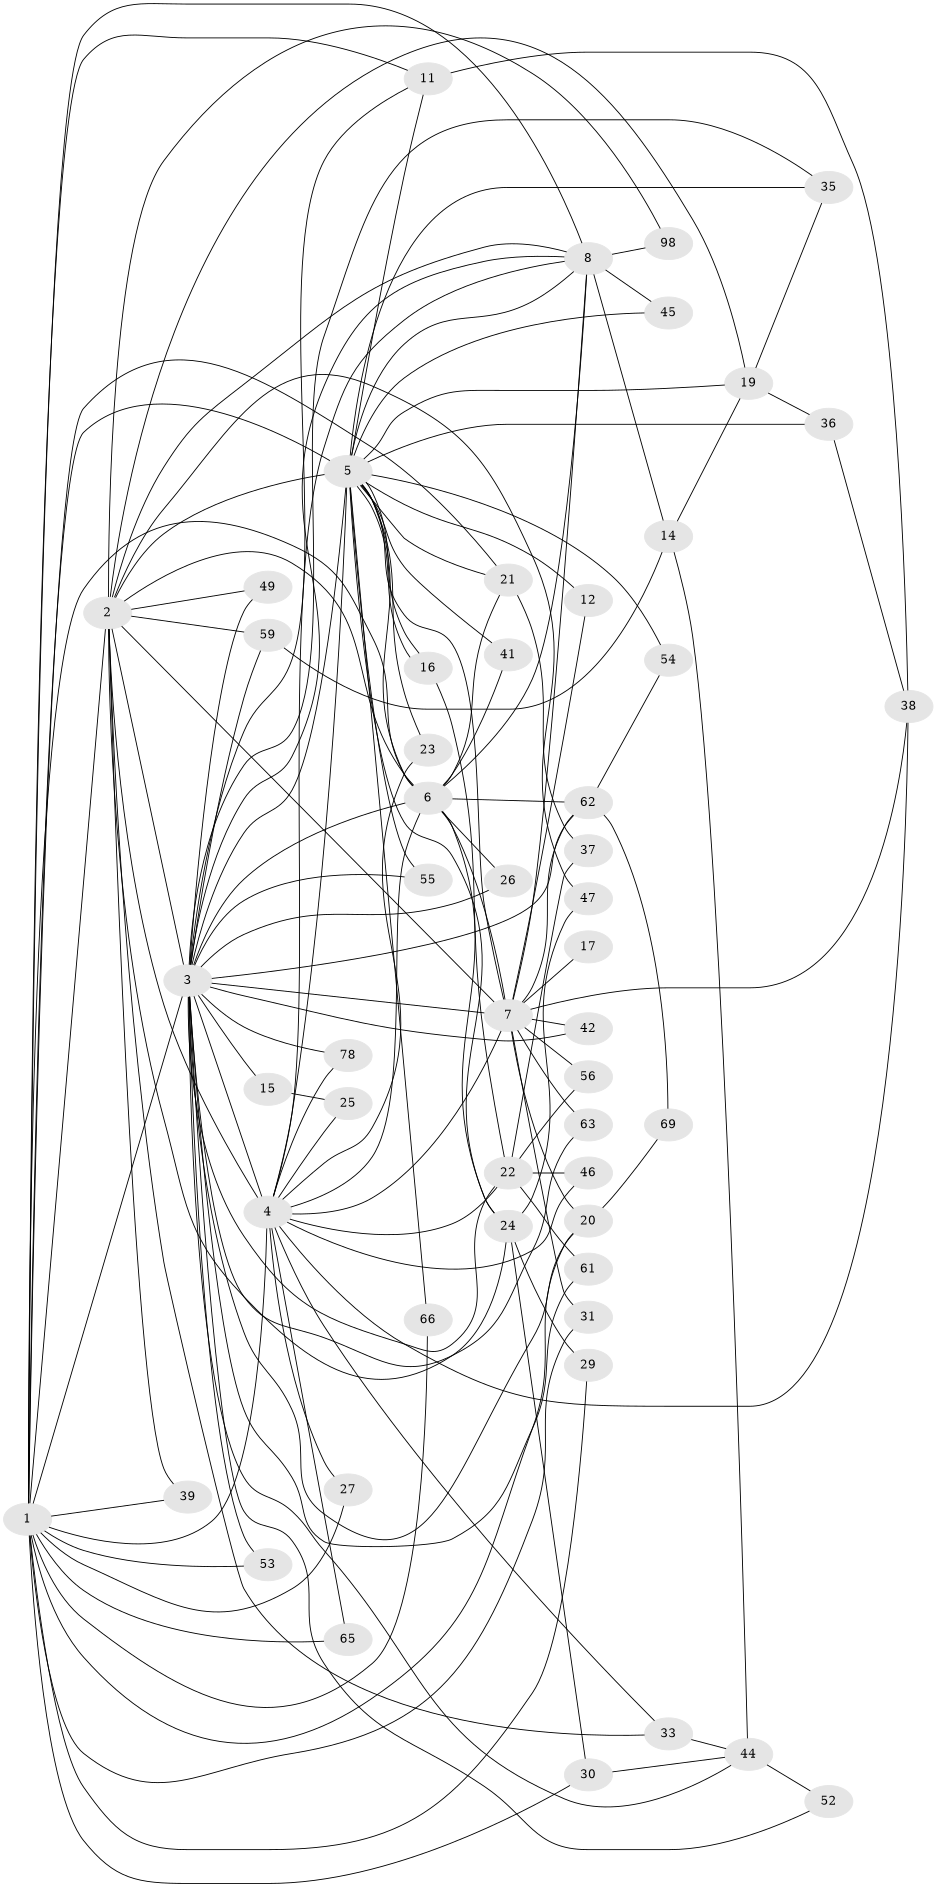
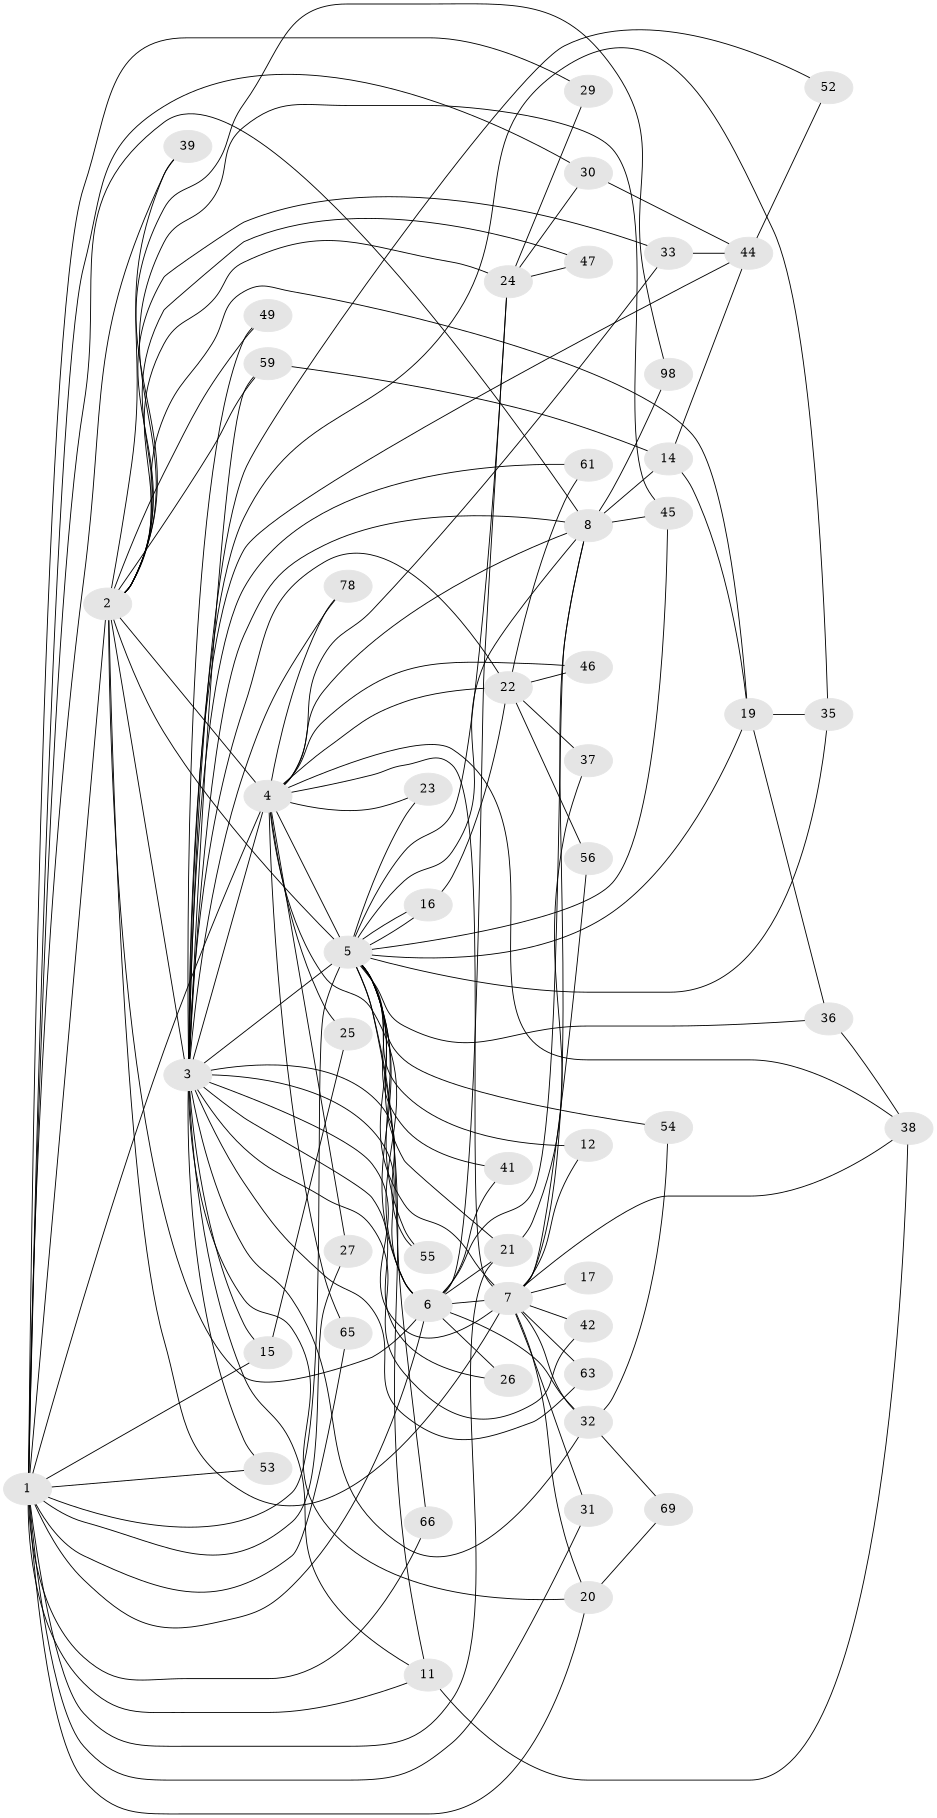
(286, 351) -> (355, 105)
(588, 803) -> (588, 1422)
(108, 1250) -> (148, 1421)
